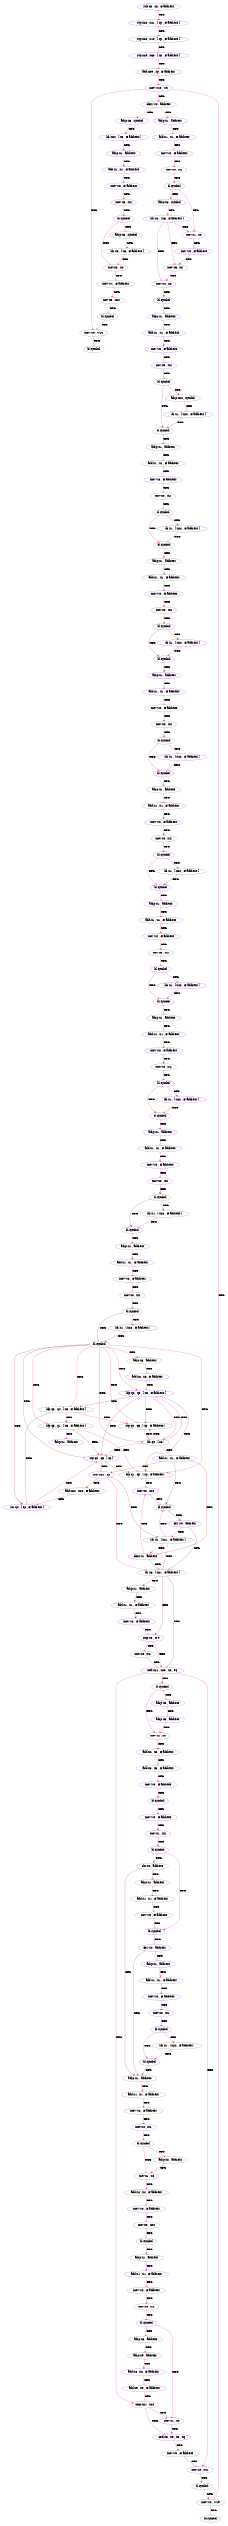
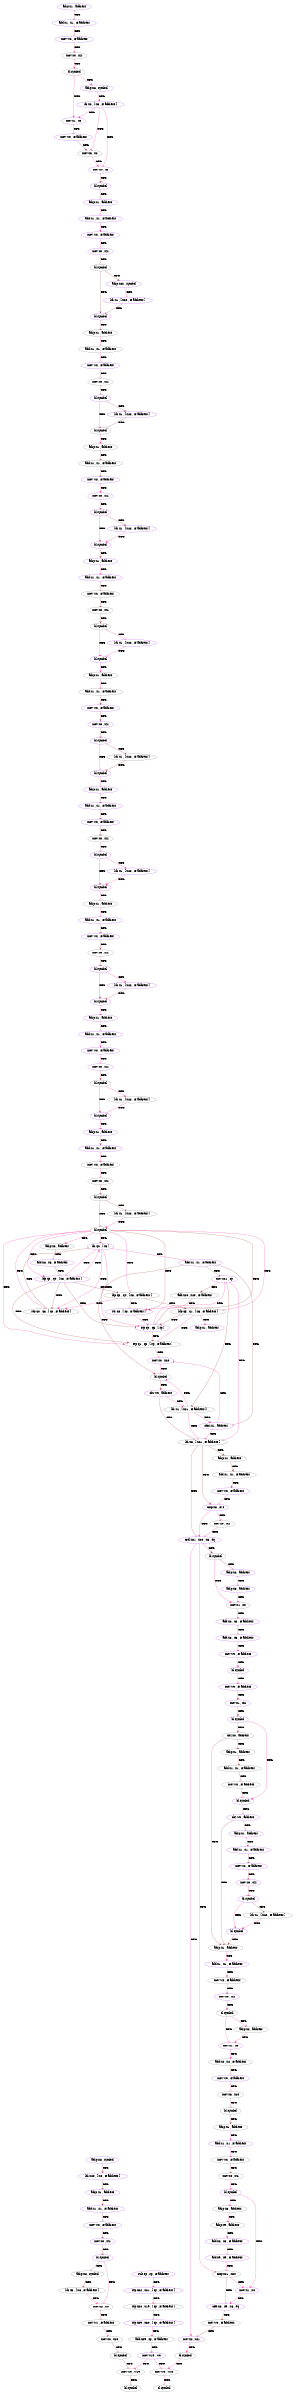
(159, 105) -> none
